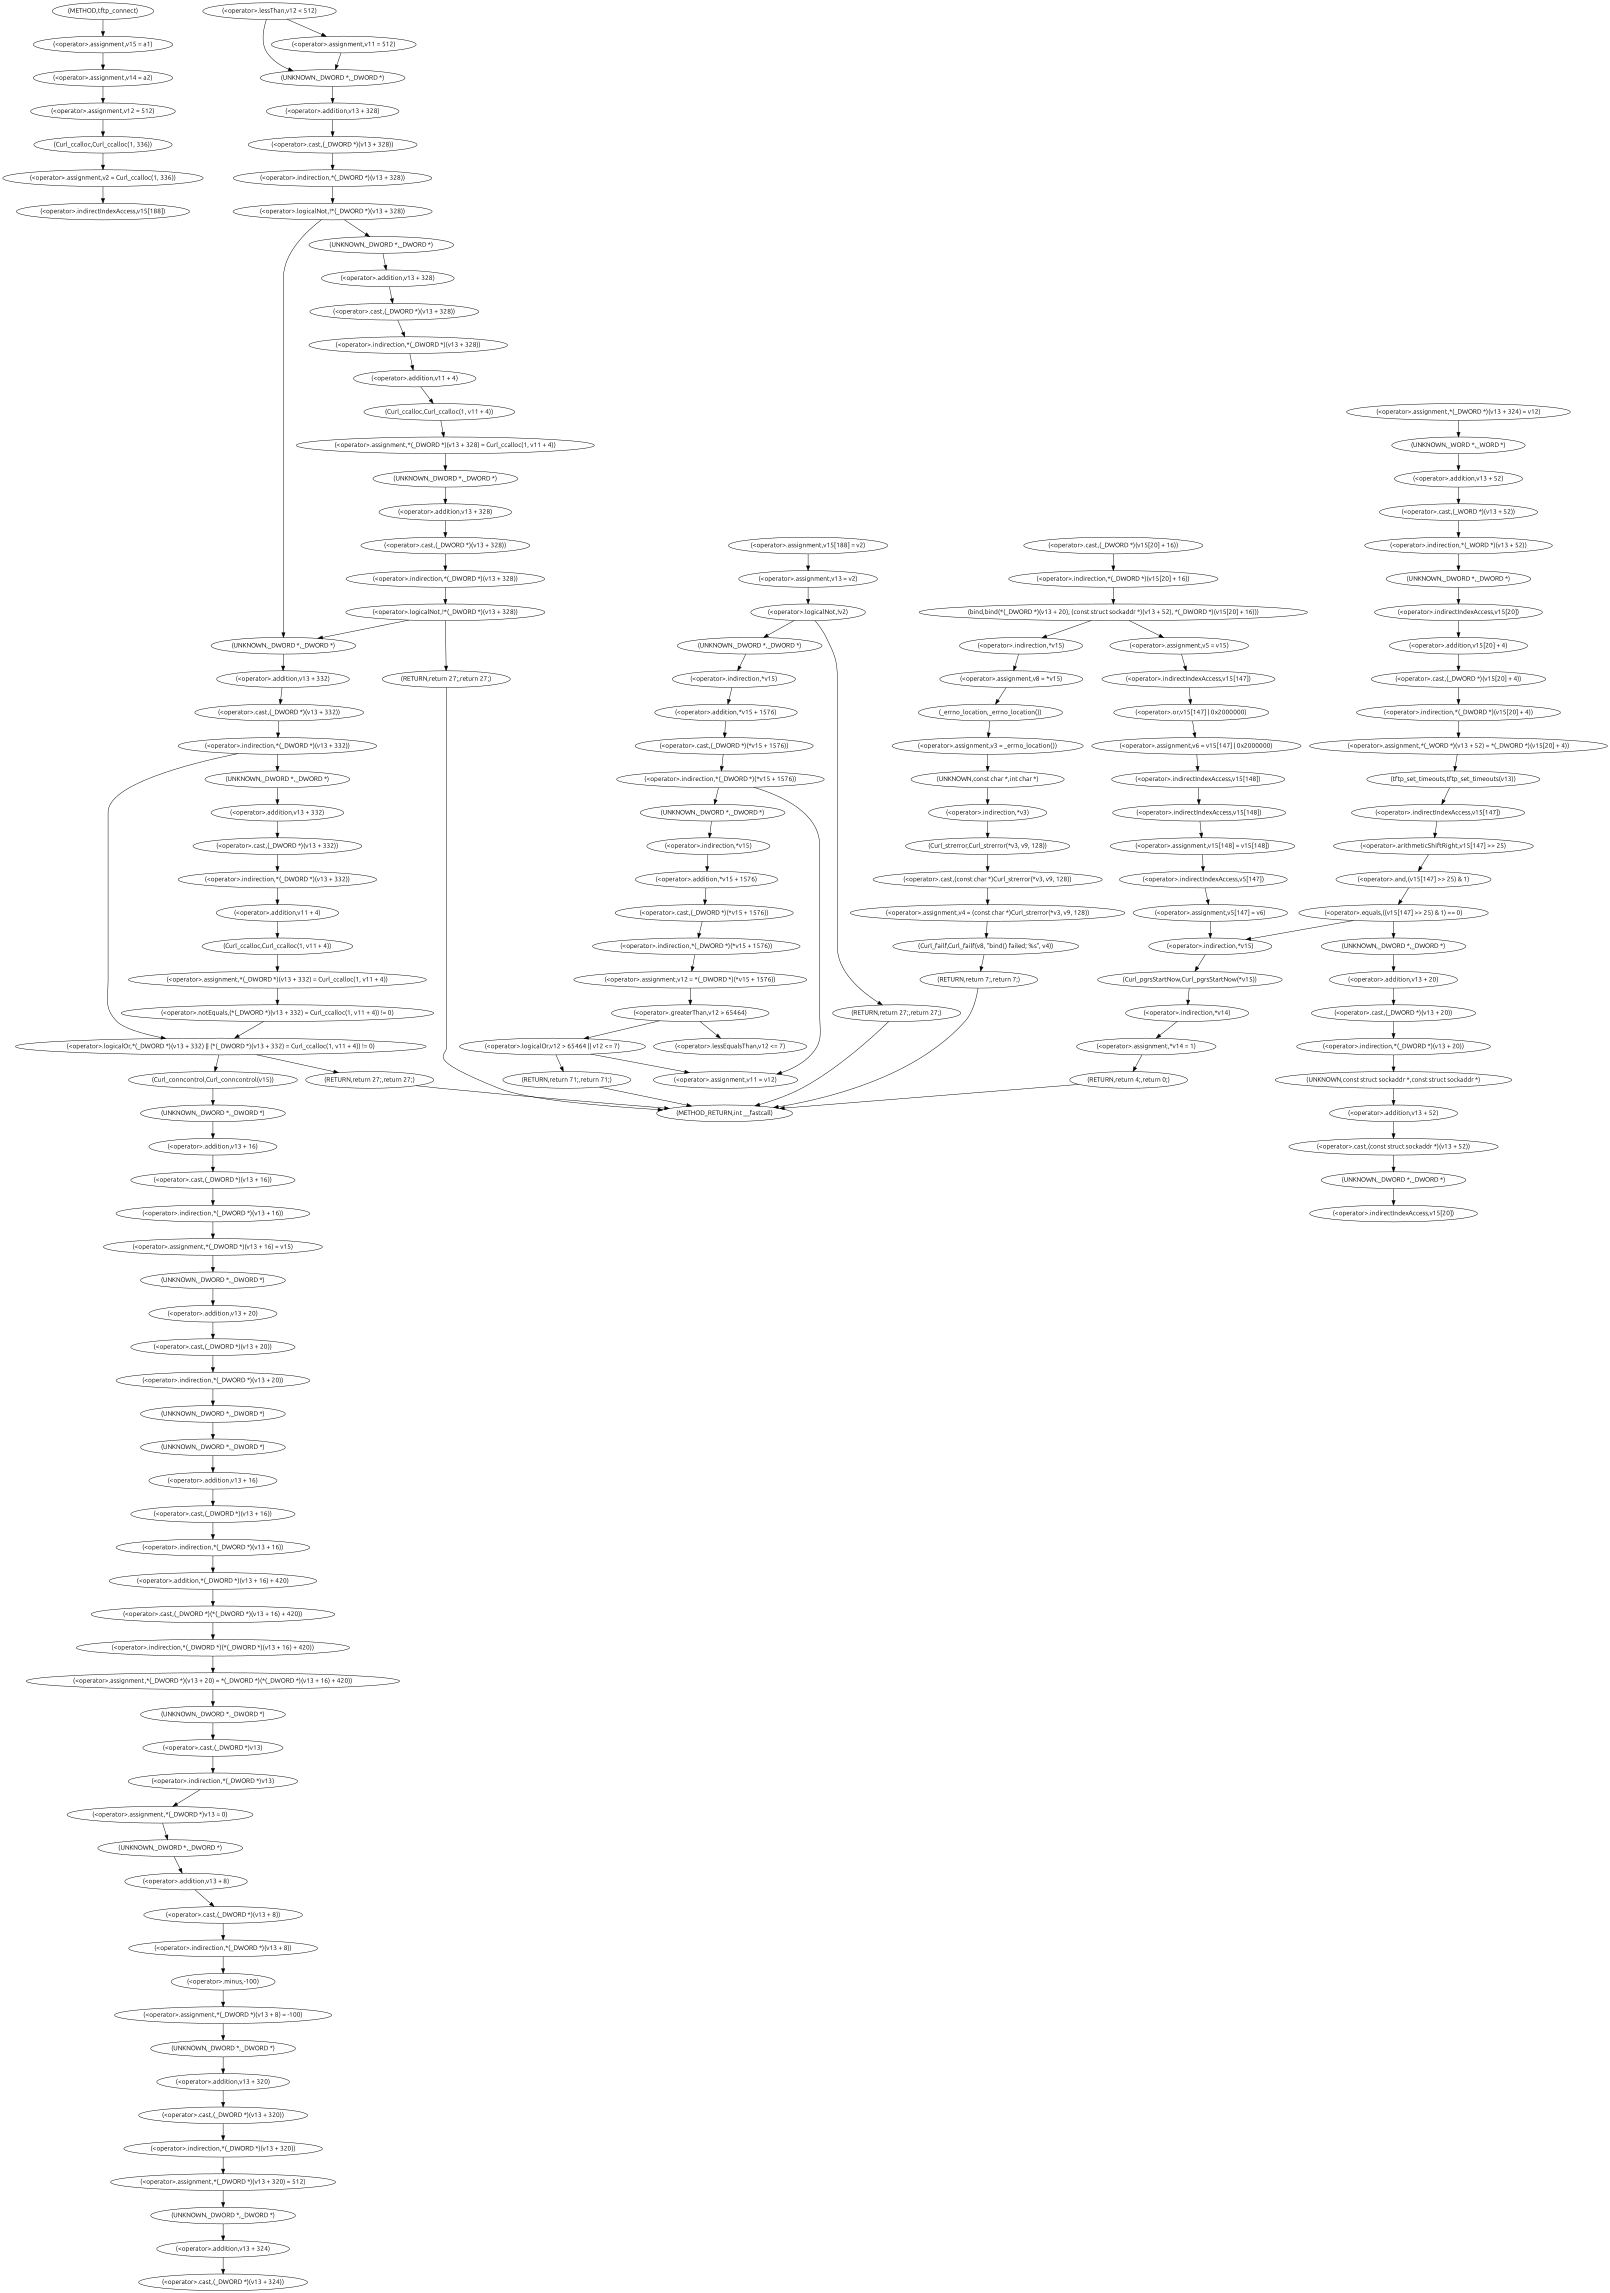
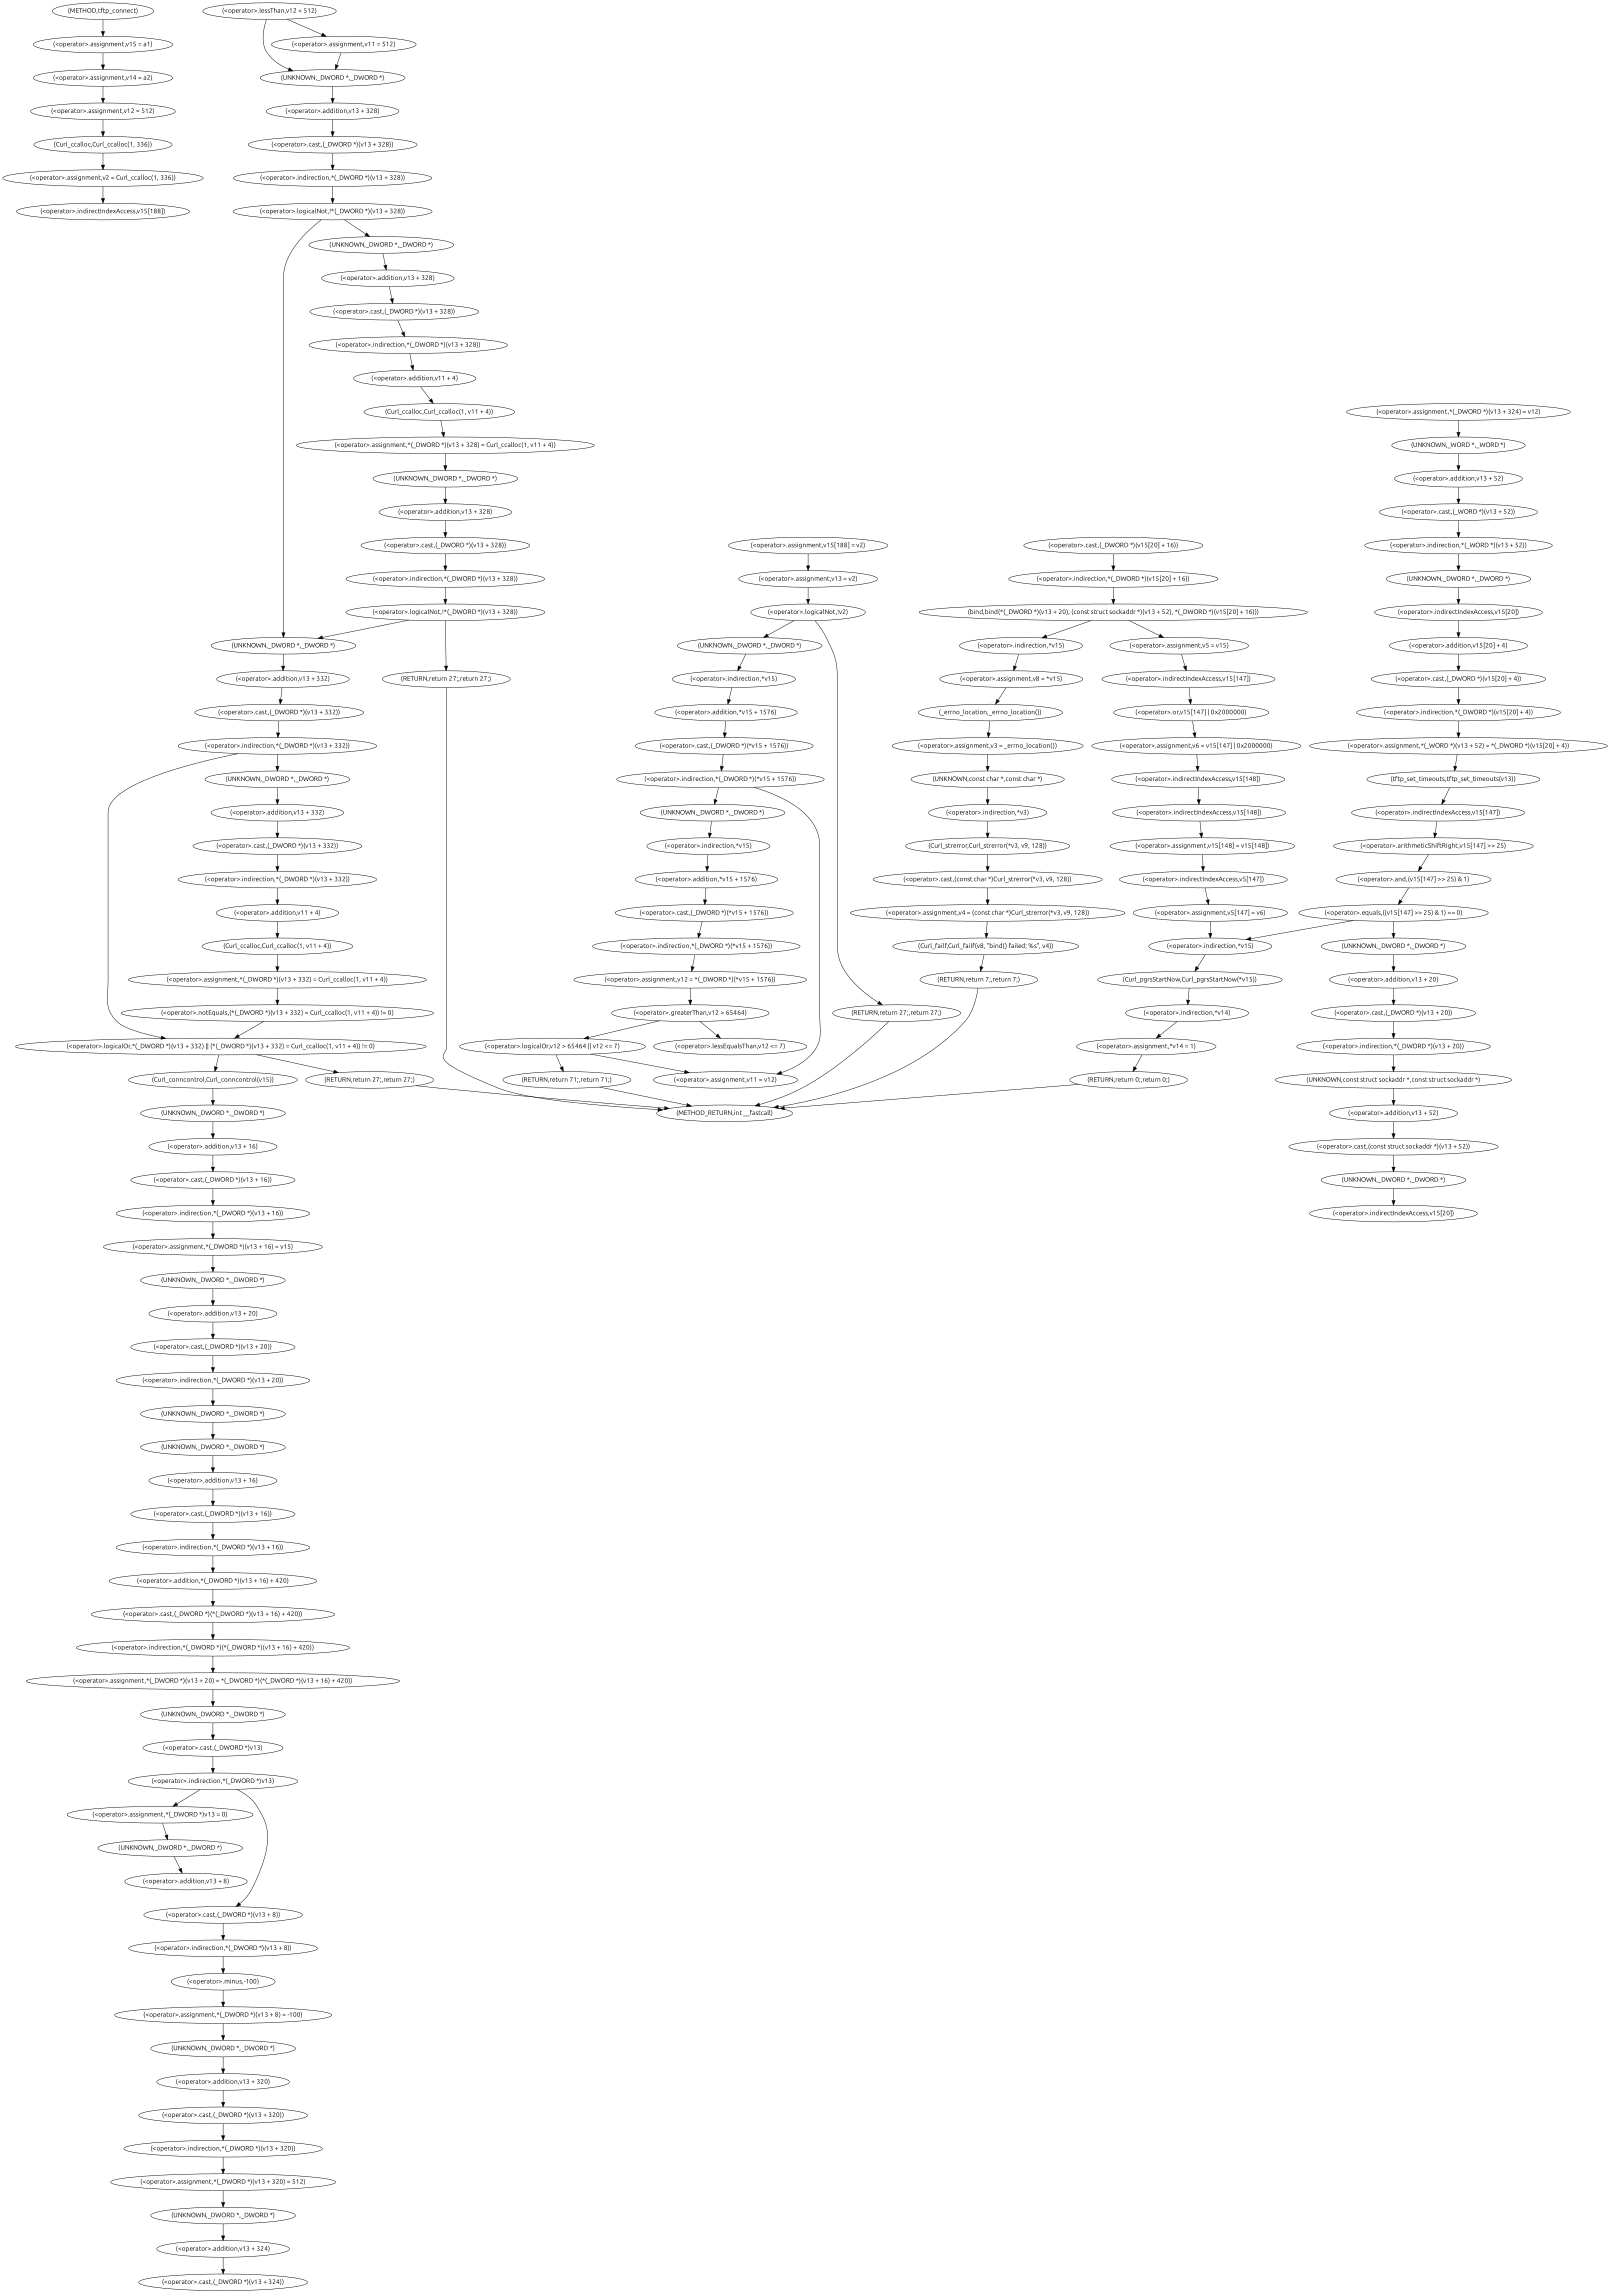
(988, 779) -> (988, 779)
(1129, 1080) -> (1129, 1080)
(203, 1897) -> (267, 1844)
